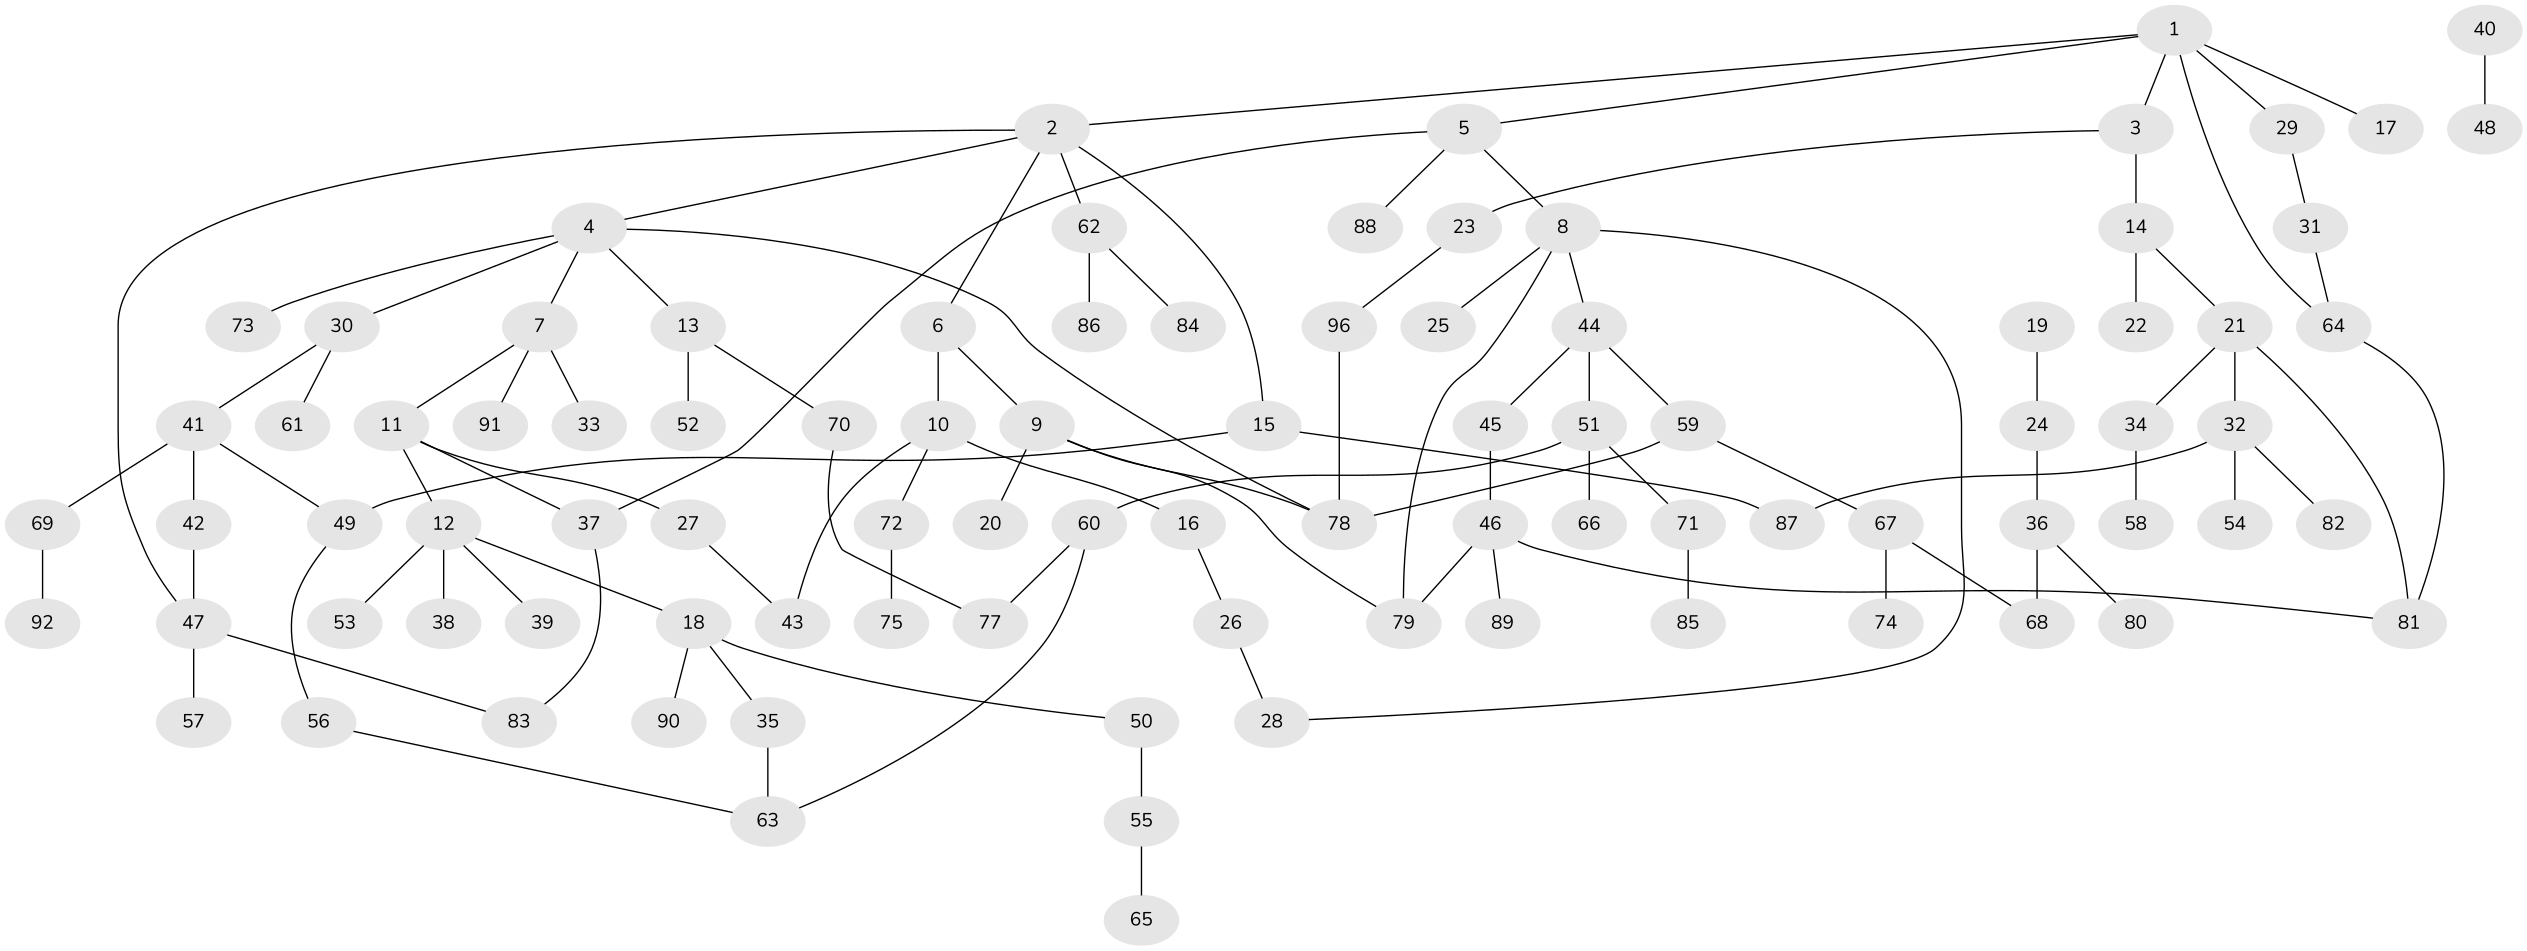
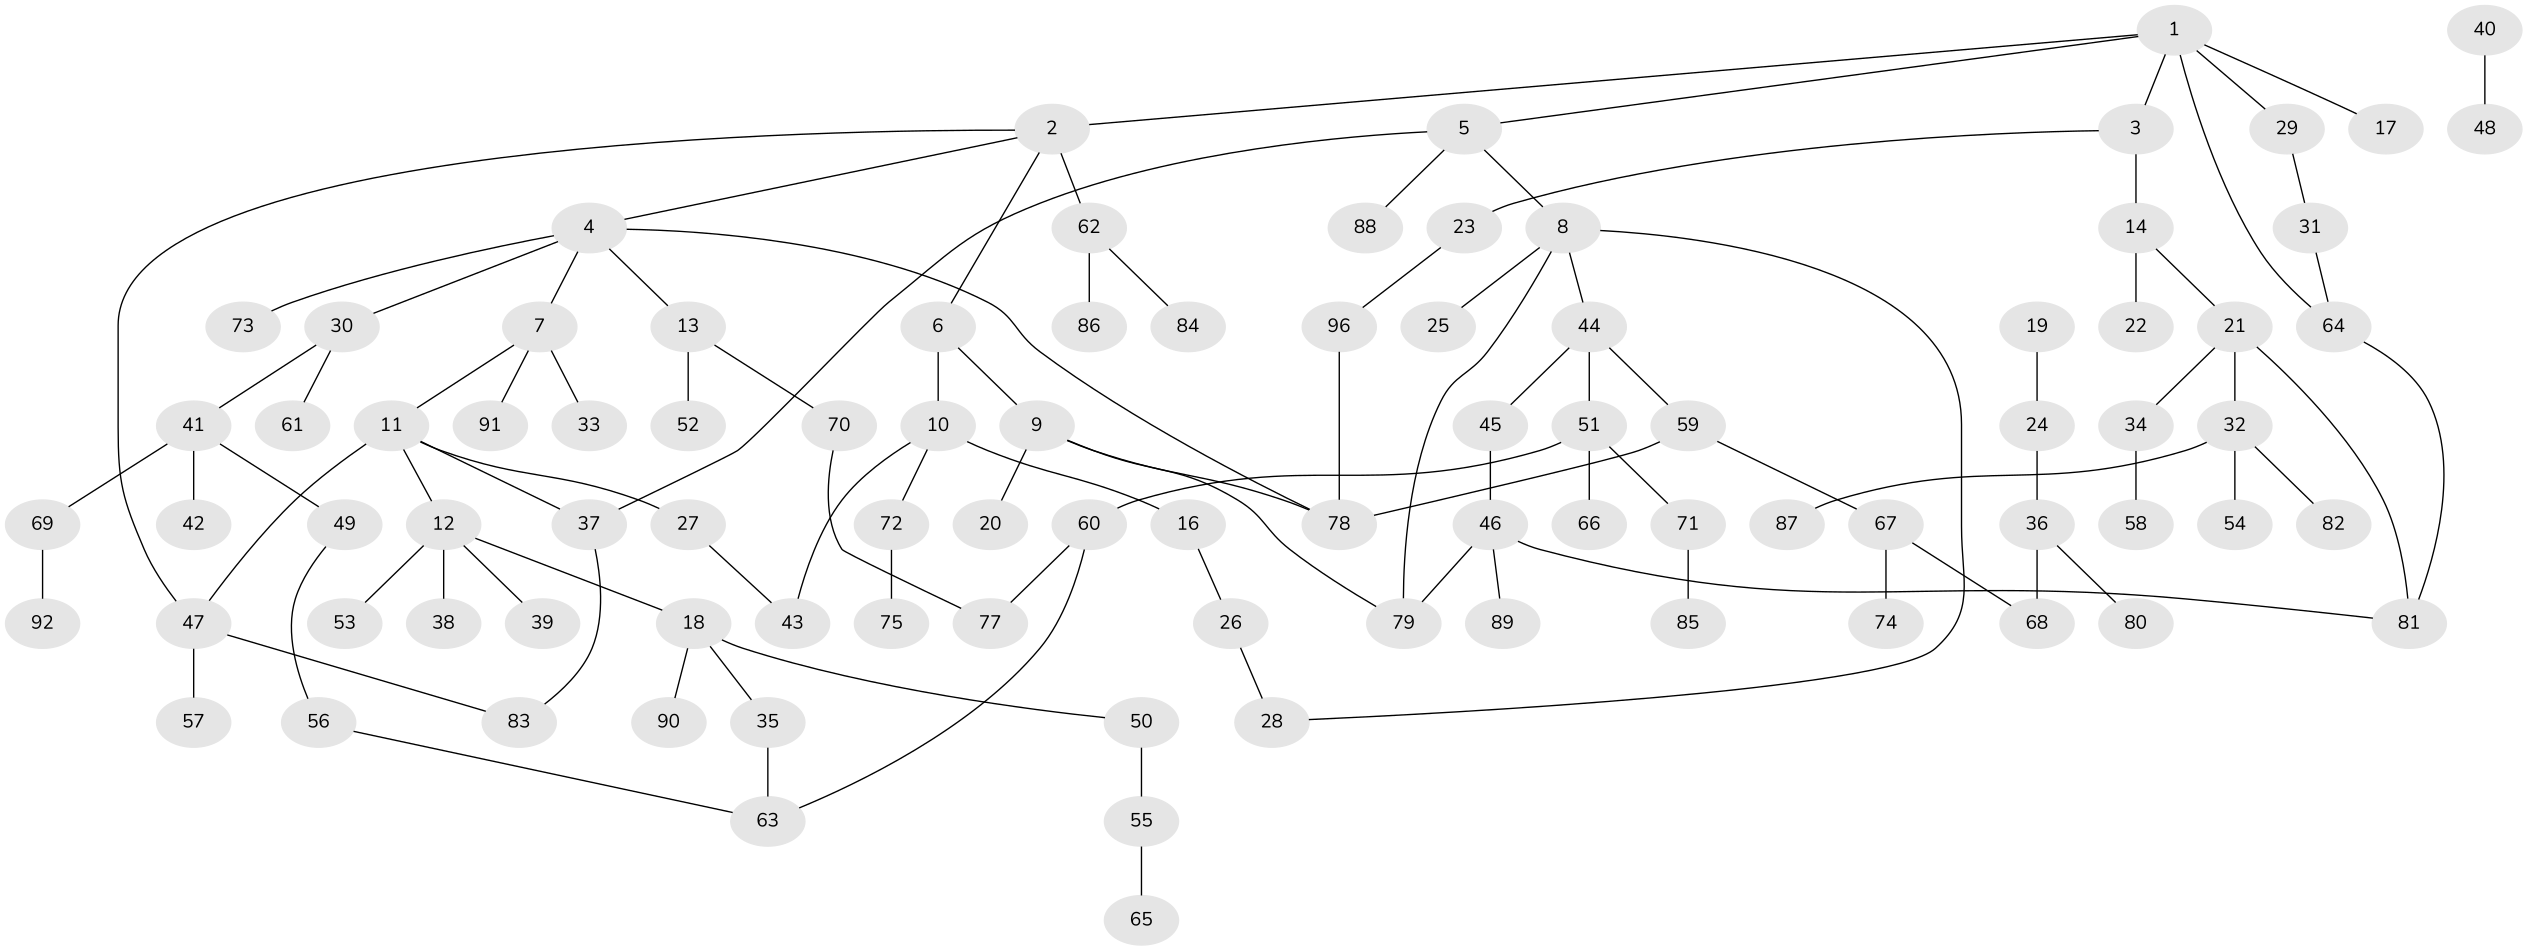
(1264, 426) -> none
(194, 574) -> (280, 515)
